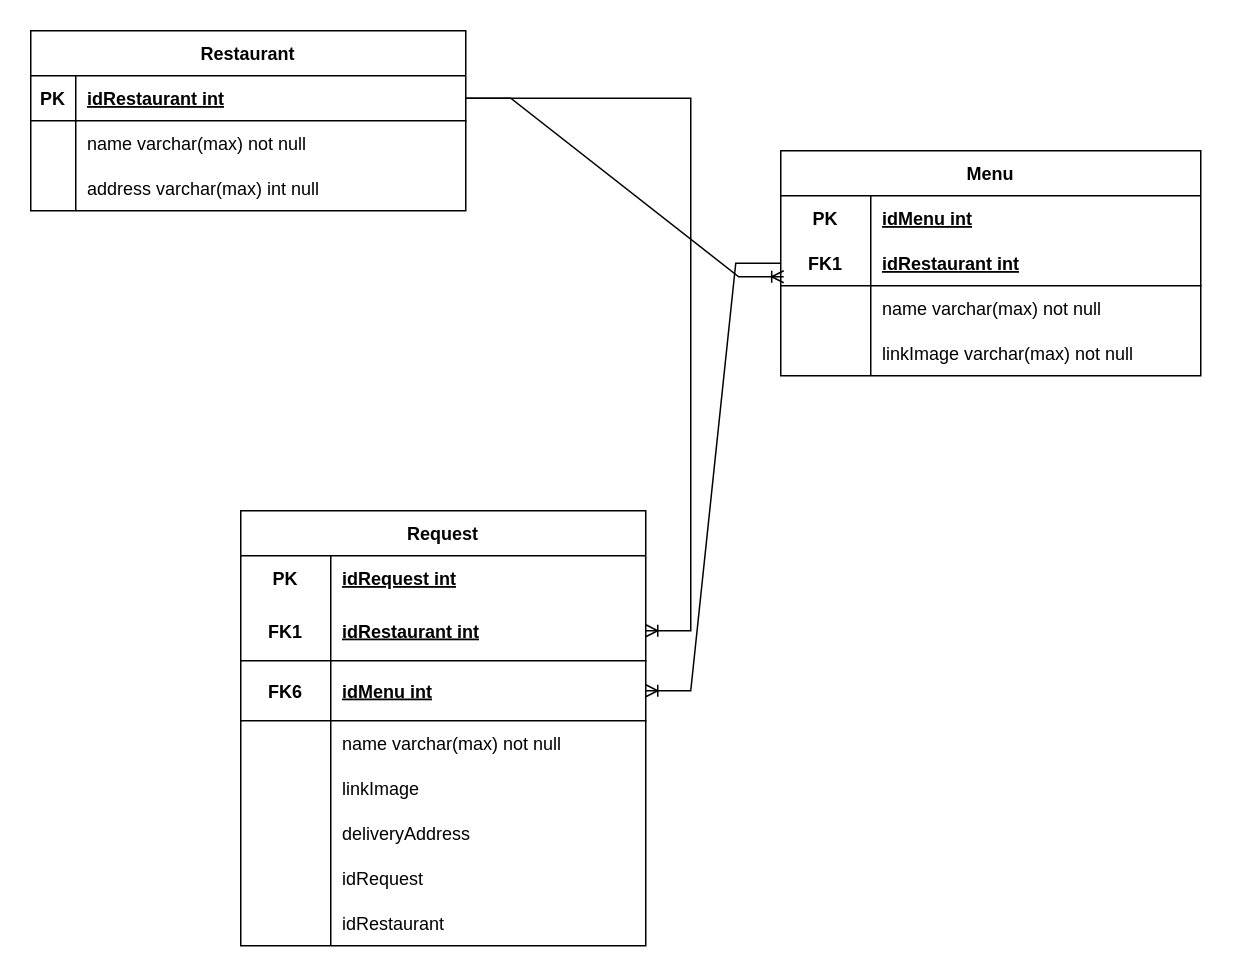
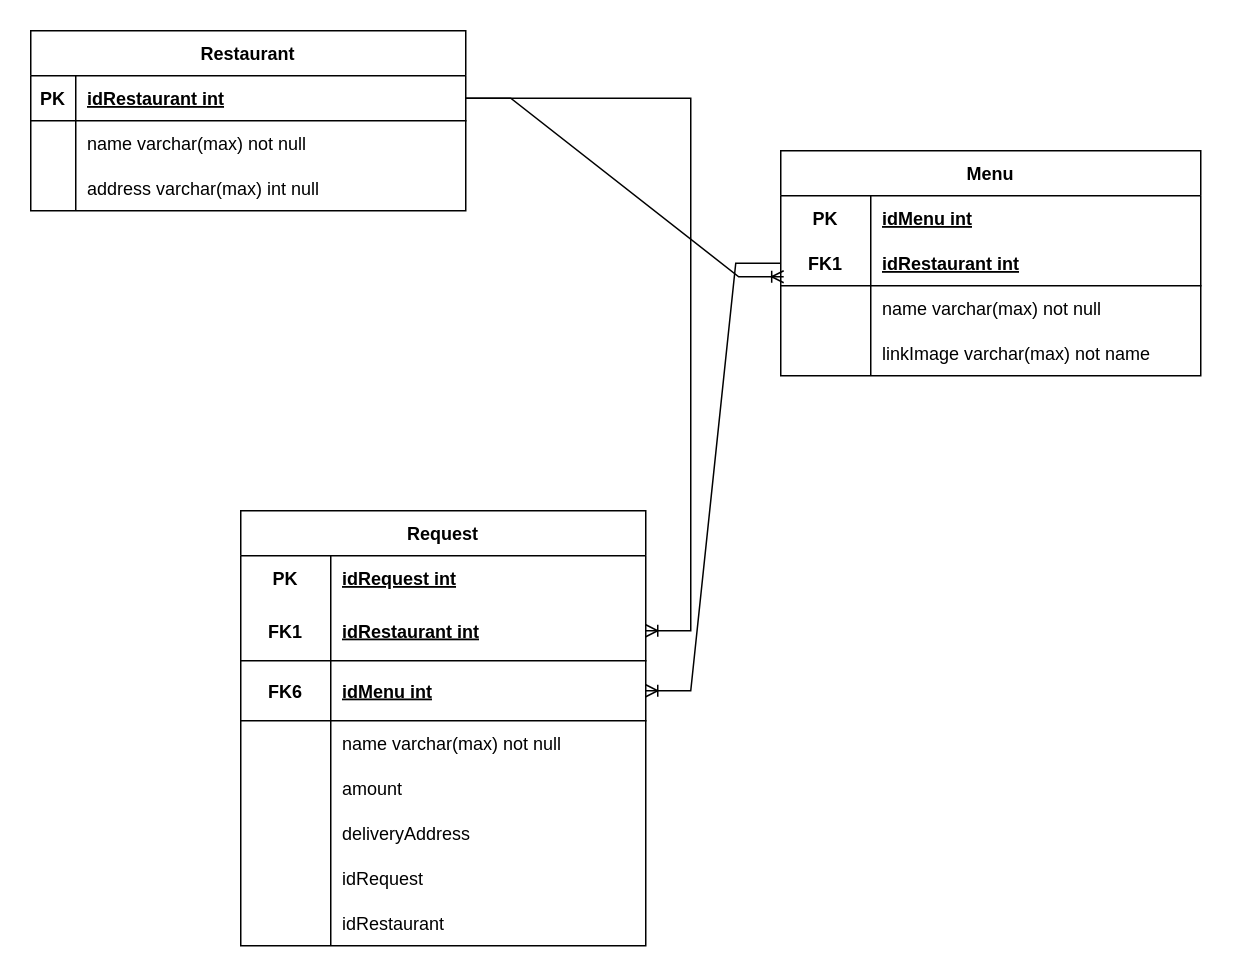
(1022, 354) -> (1027, 354)
(383, 789) -> (372, 789)
